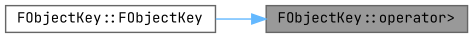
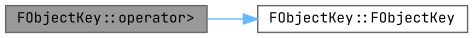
(234, 19) -> (225, 19)
